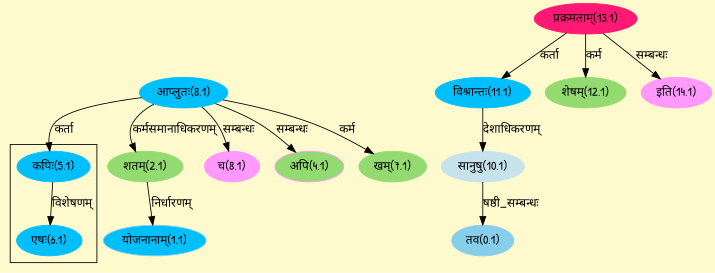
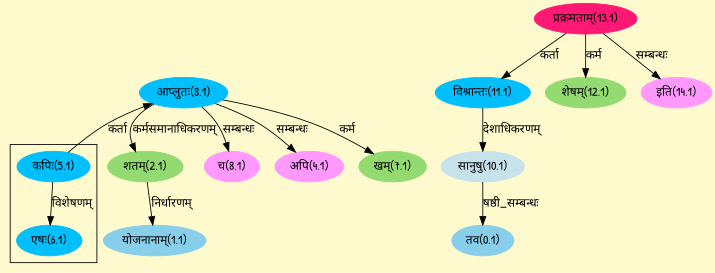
(86, 108) -> (104, 126)
(309, 167) -> (309, 167)
(155, 241) -> (155, 241)
